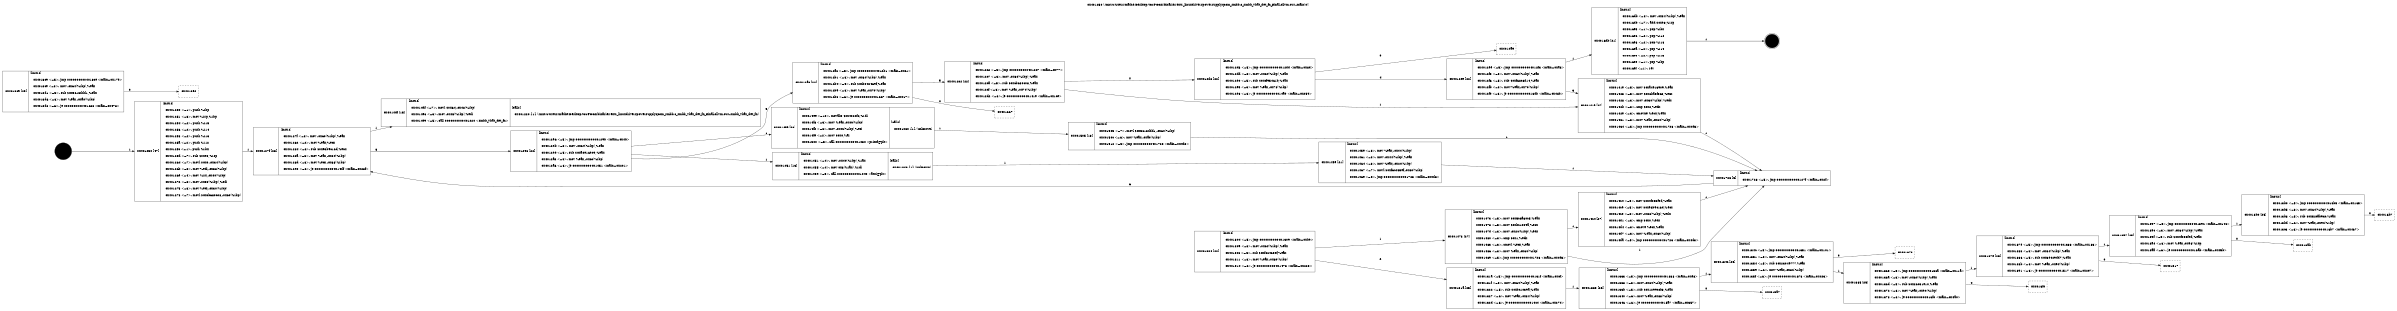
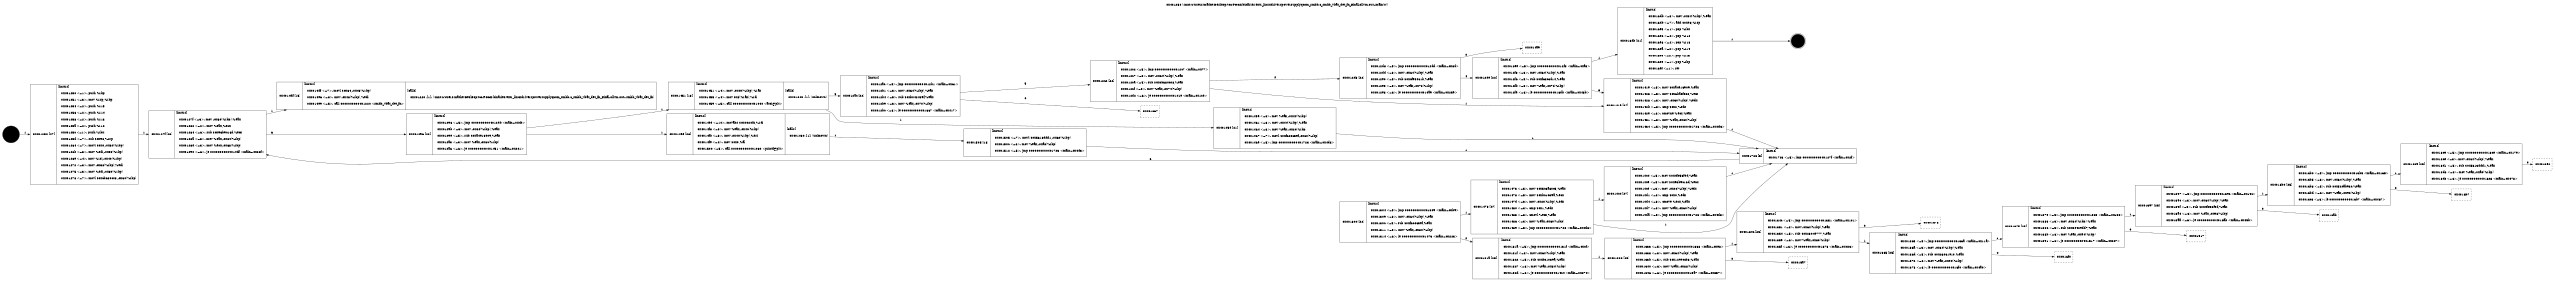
(722, 148) -> (833, 96)
none -> (2394, 175)
